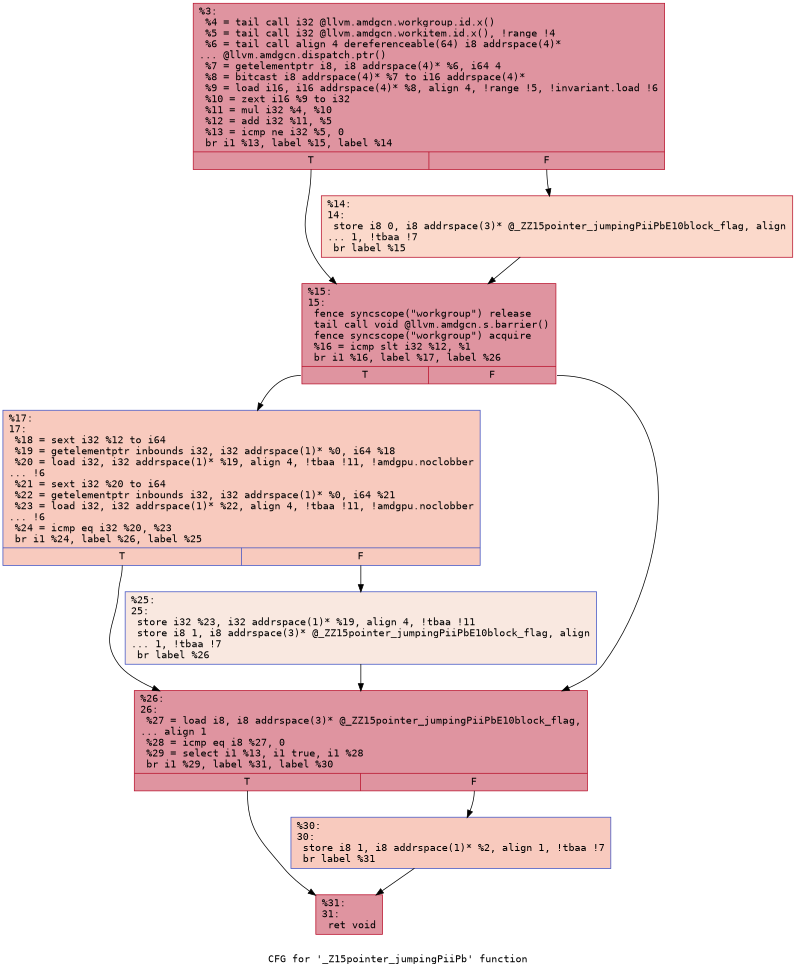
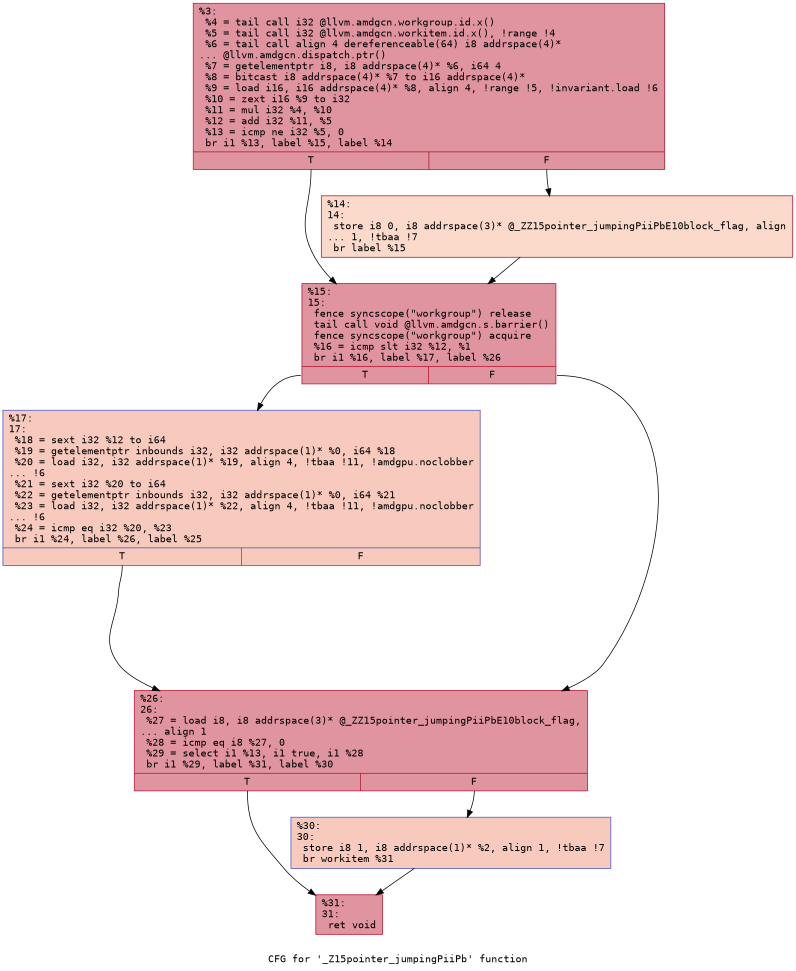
(361, 628) -> none
(336, 859) -> (345, 859)
